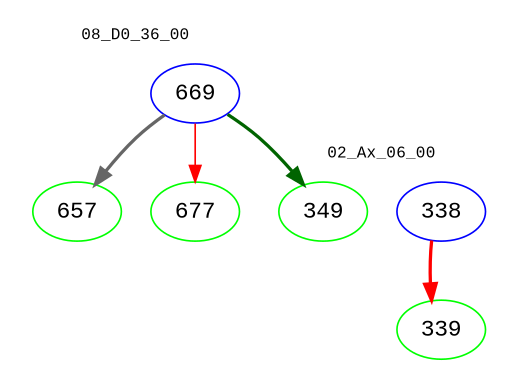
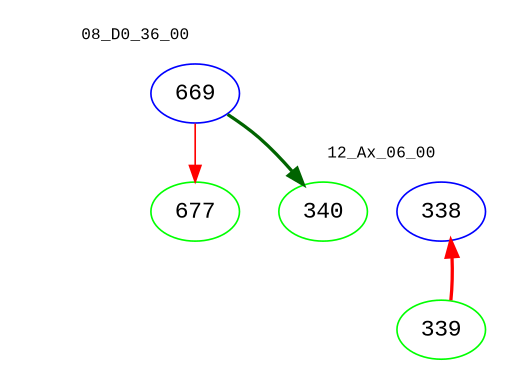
(382, 153) -> (382, 153)
(77, 212) -> none
(323, 212) -> (323, 212)
(430, 262) -> (452, 279)
